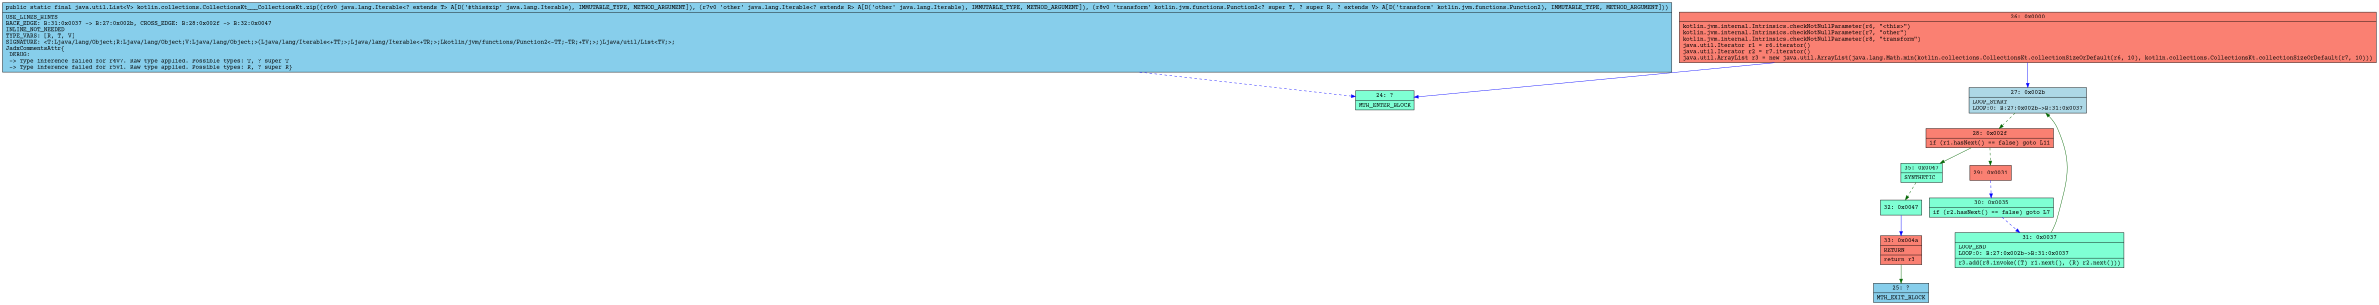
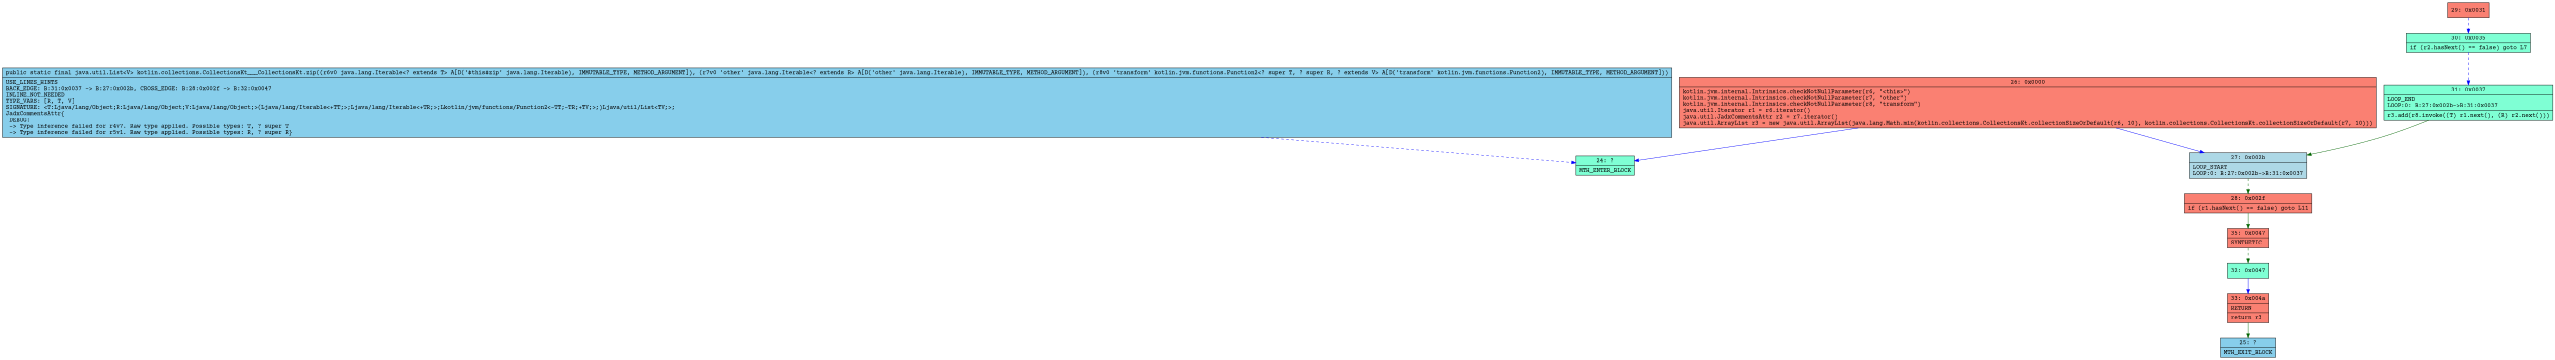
(1747, 51) -> (1760, 117)
(1990, 154) -> none
(1922, 173) -> (2248, 238)
